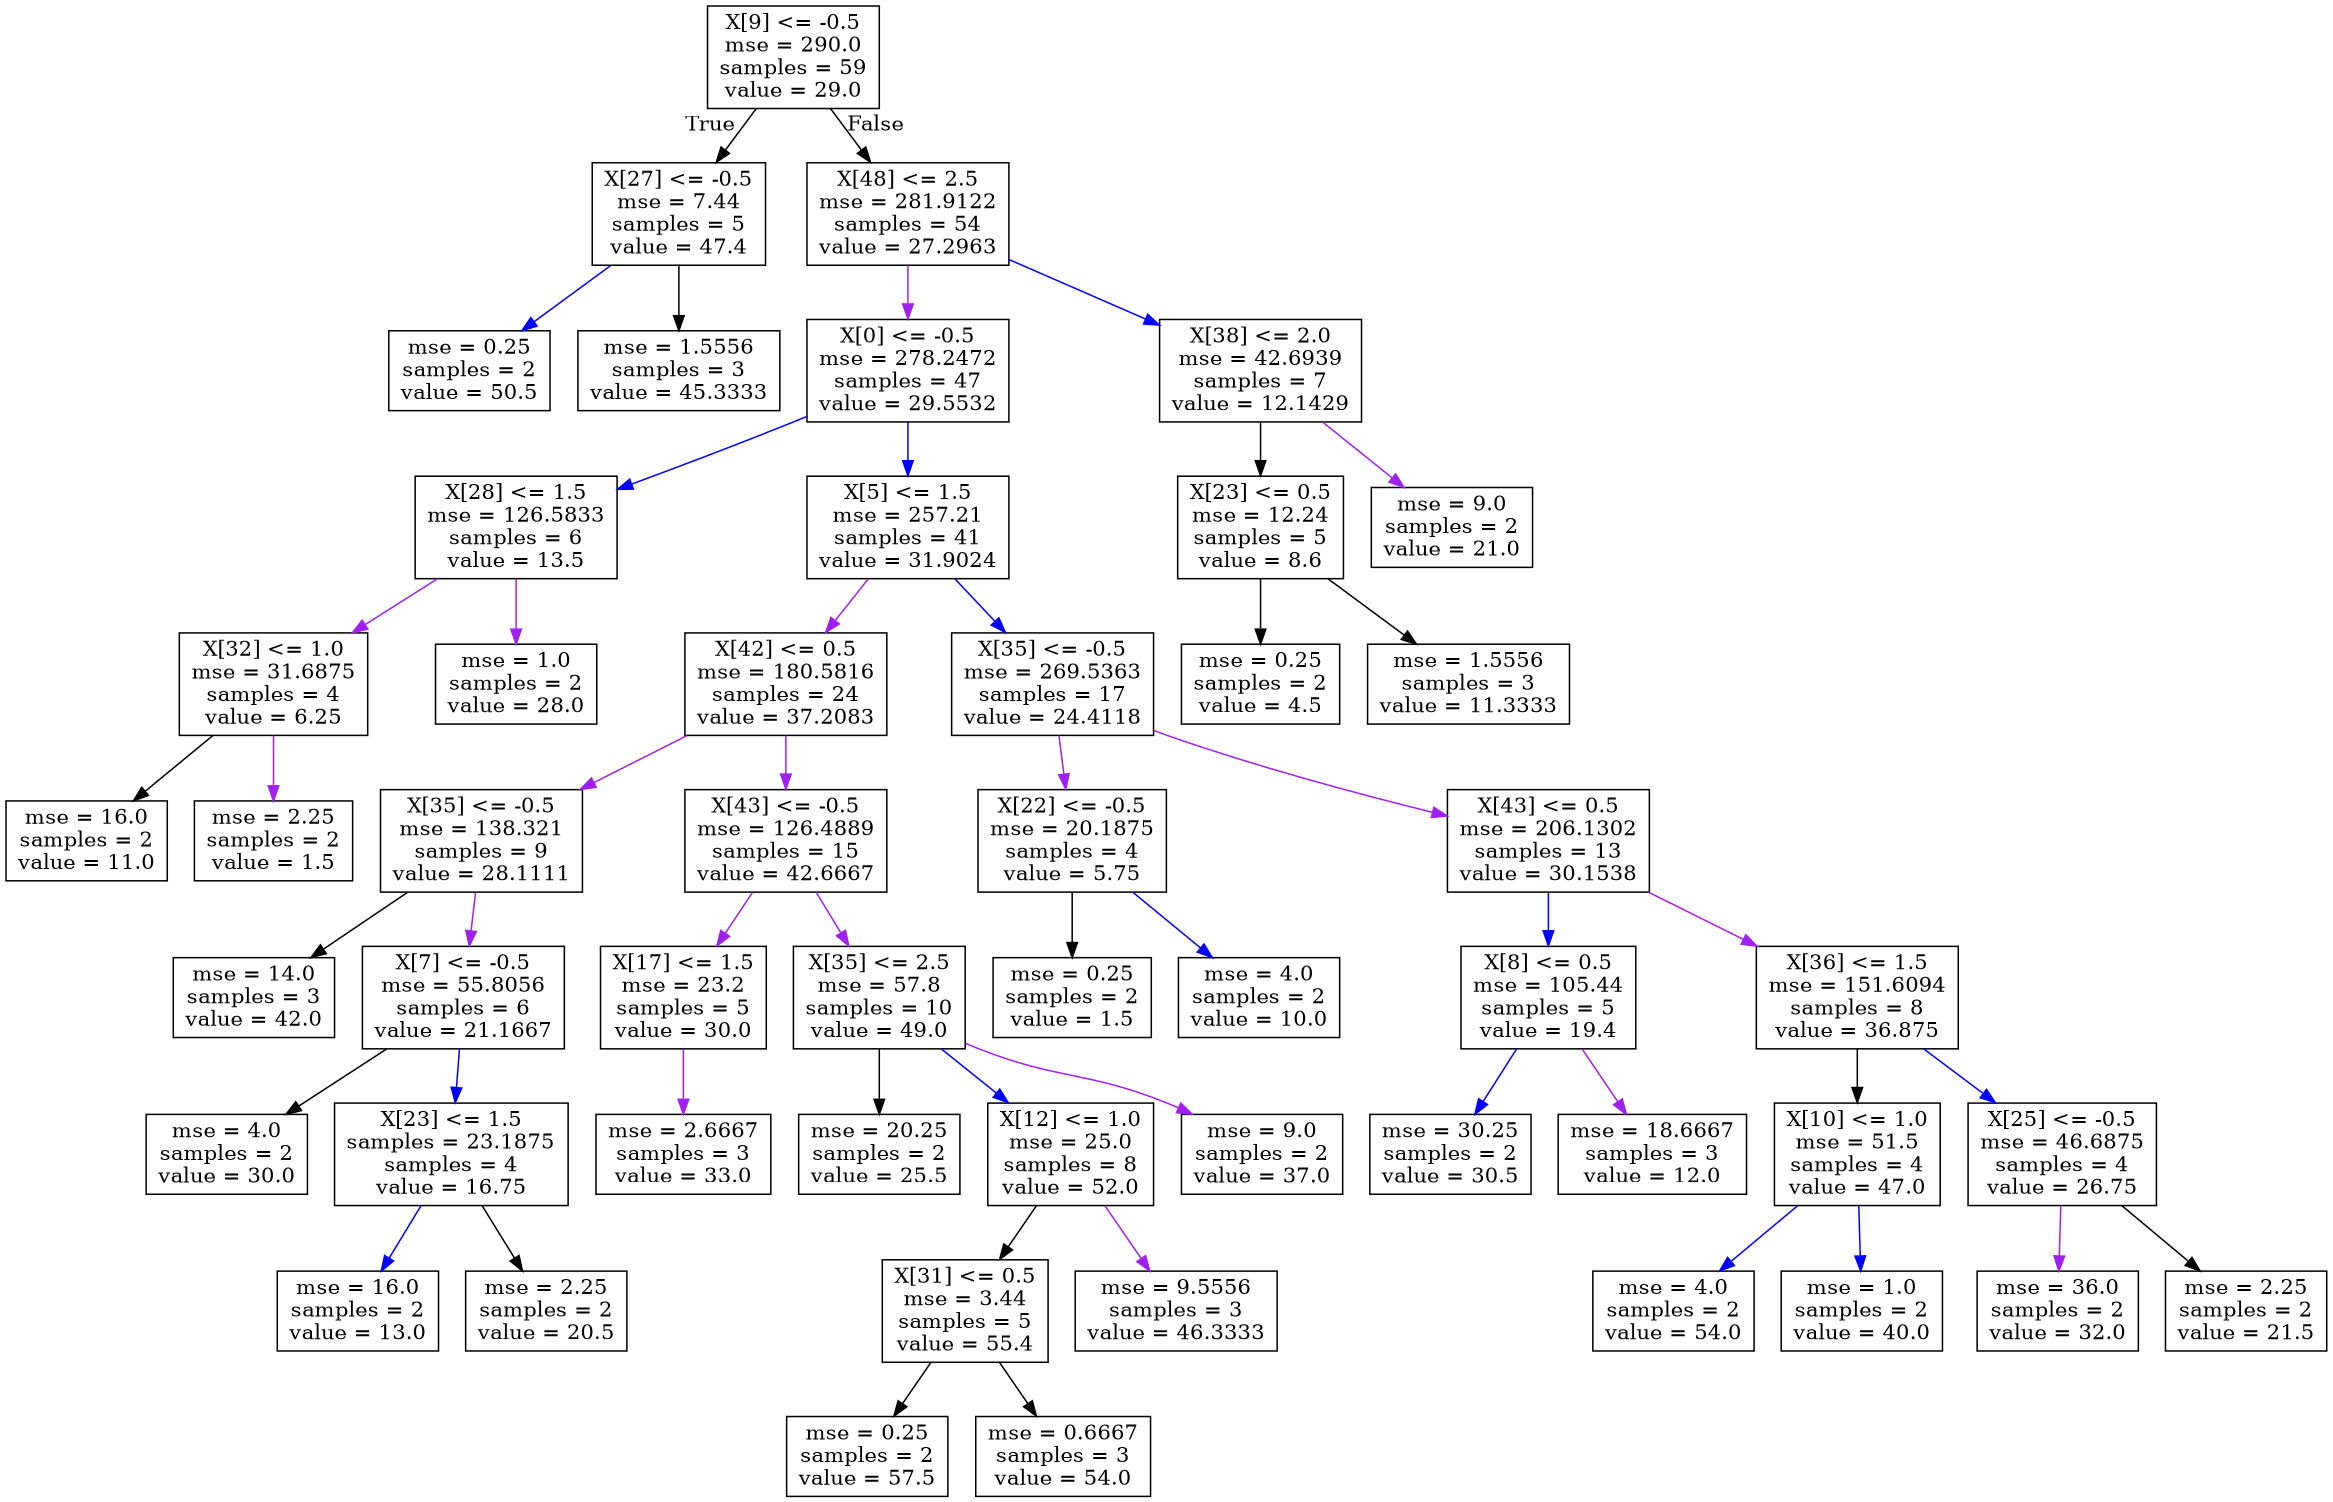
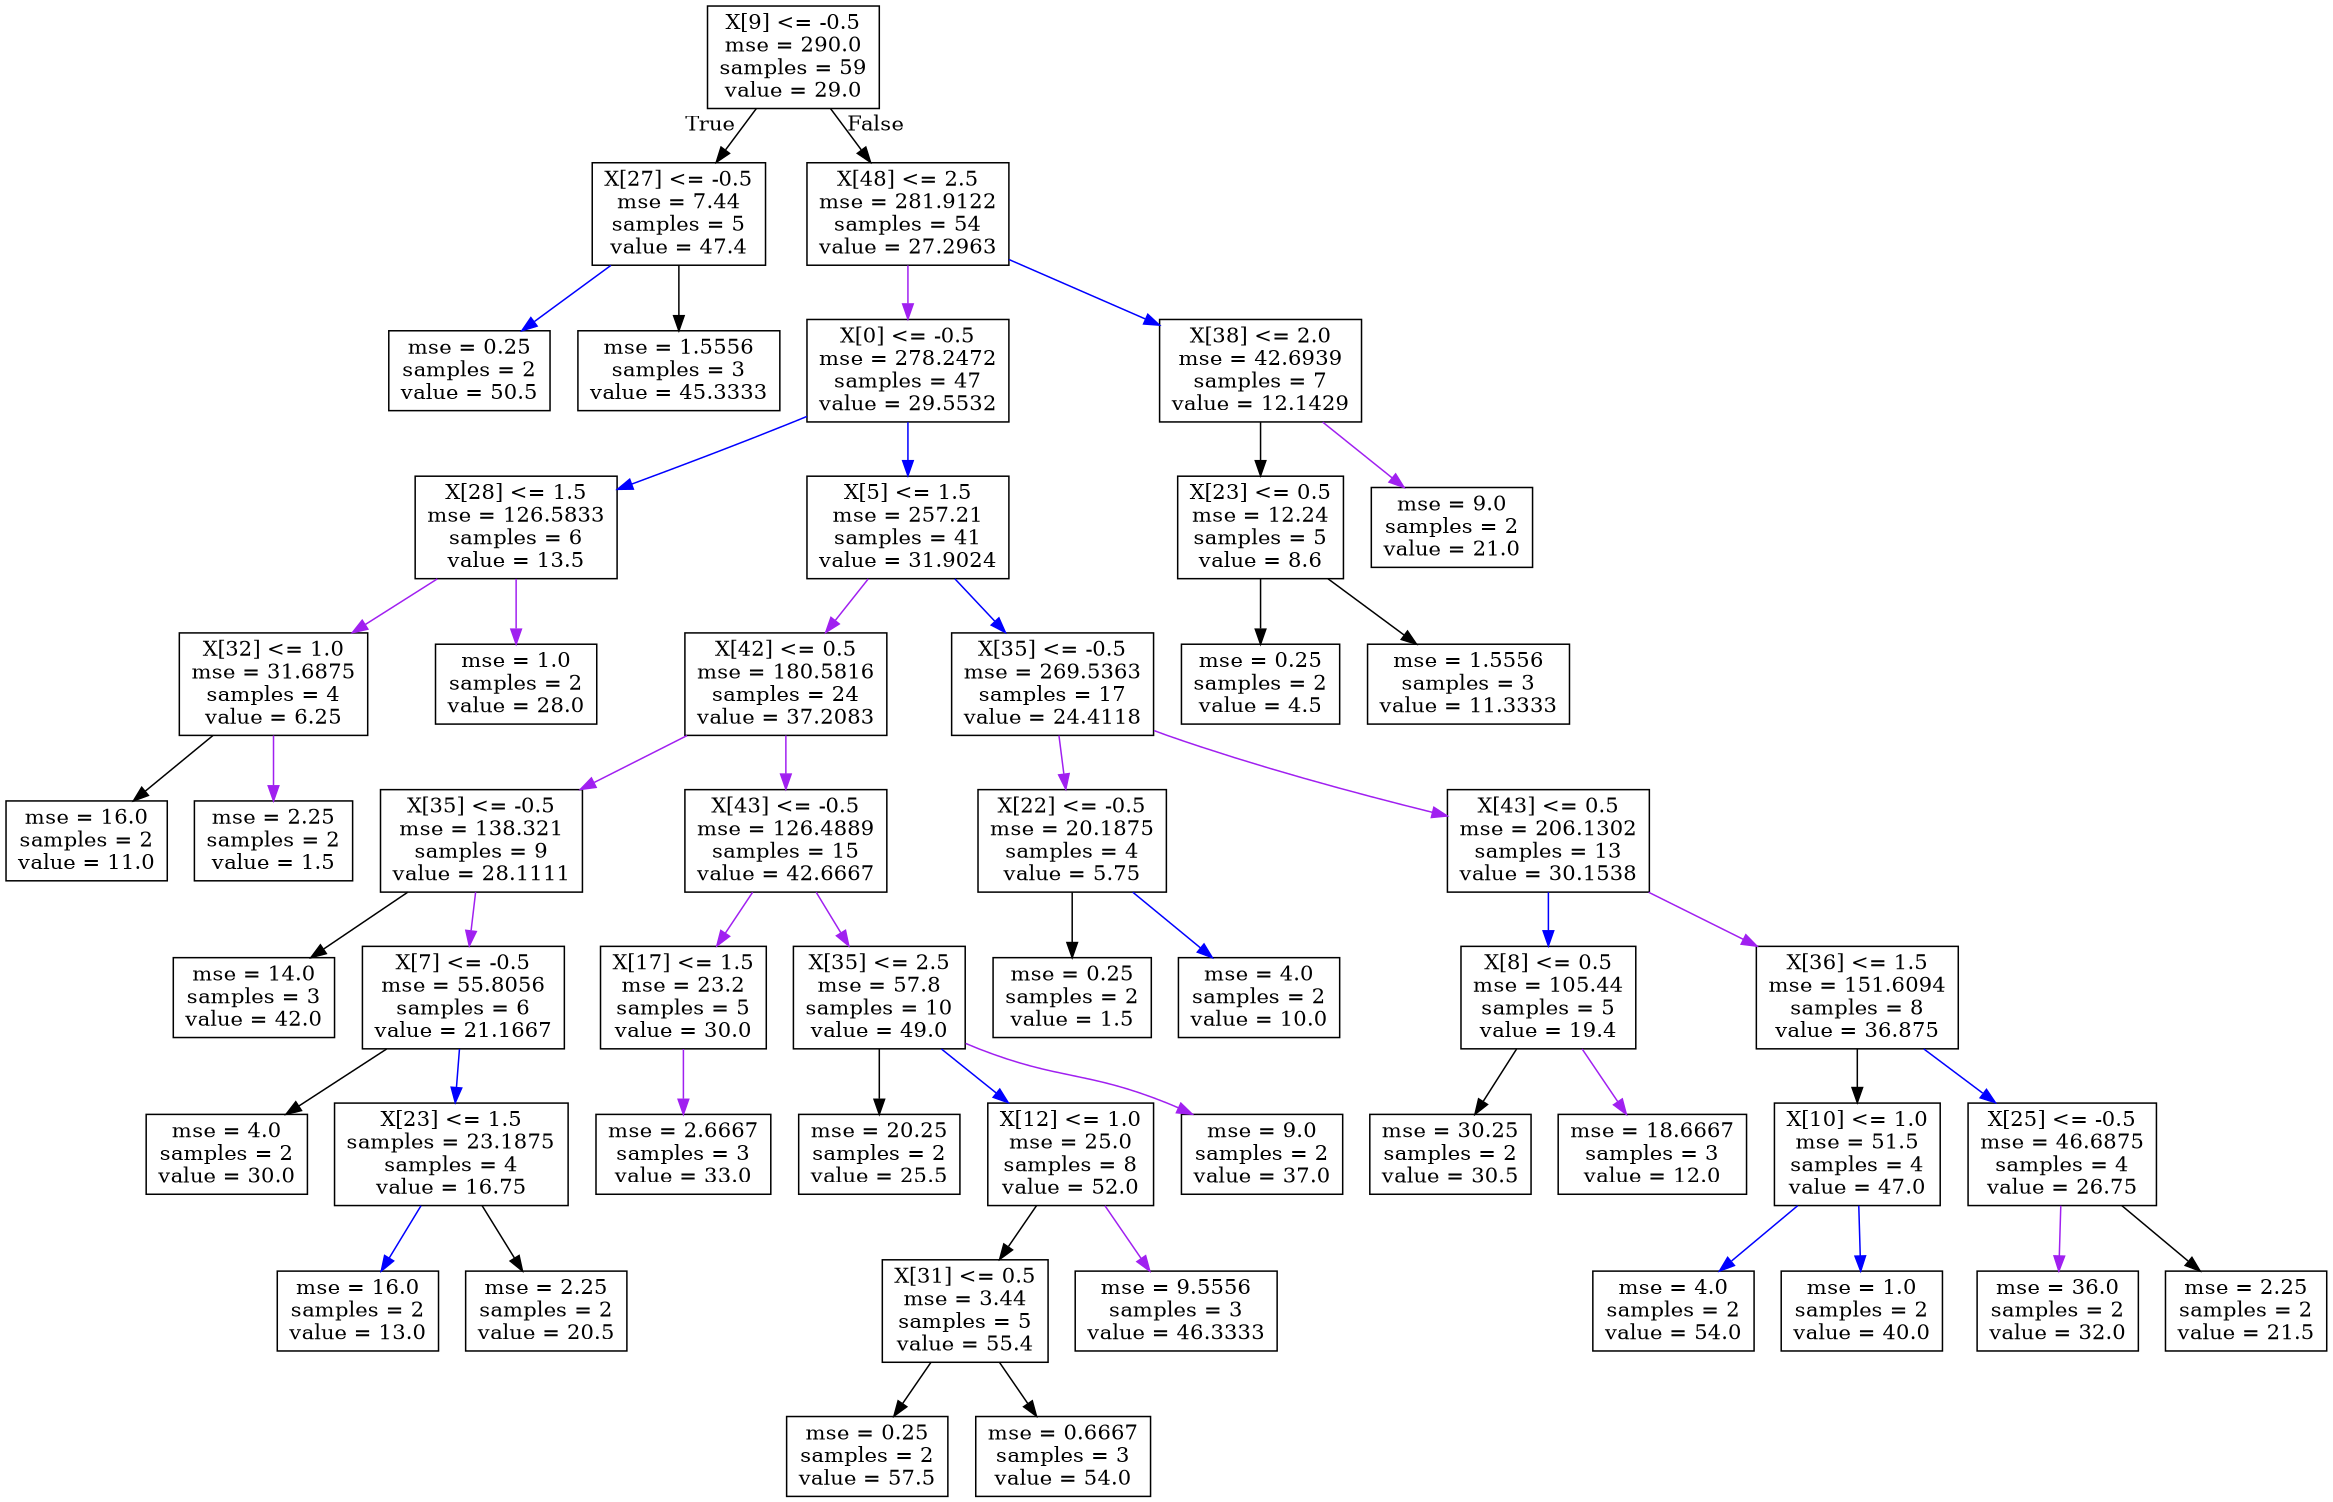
(1500, 1075) -> (1500, 1075)
